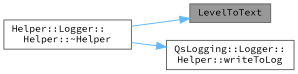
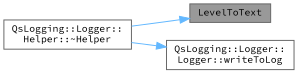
(68, 35) -> (68, 35)
(230, 55) -> (230, 55)
